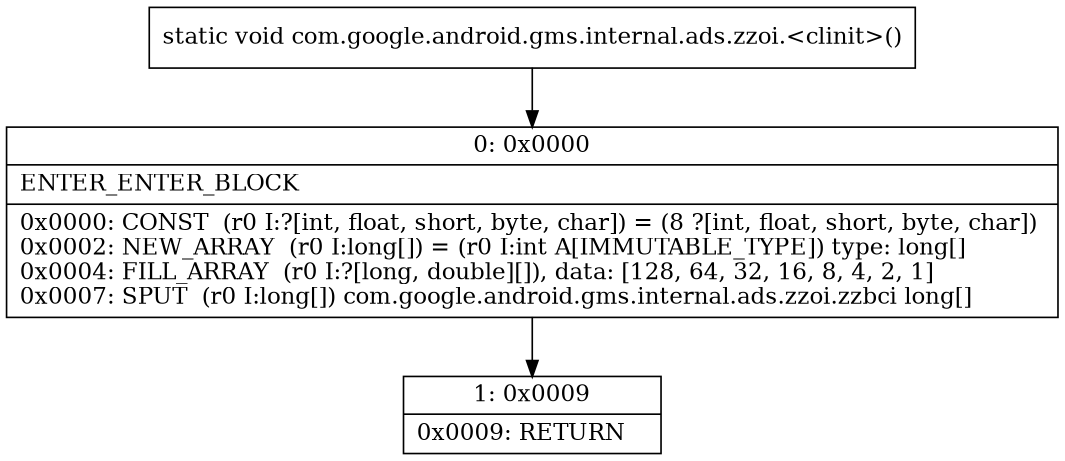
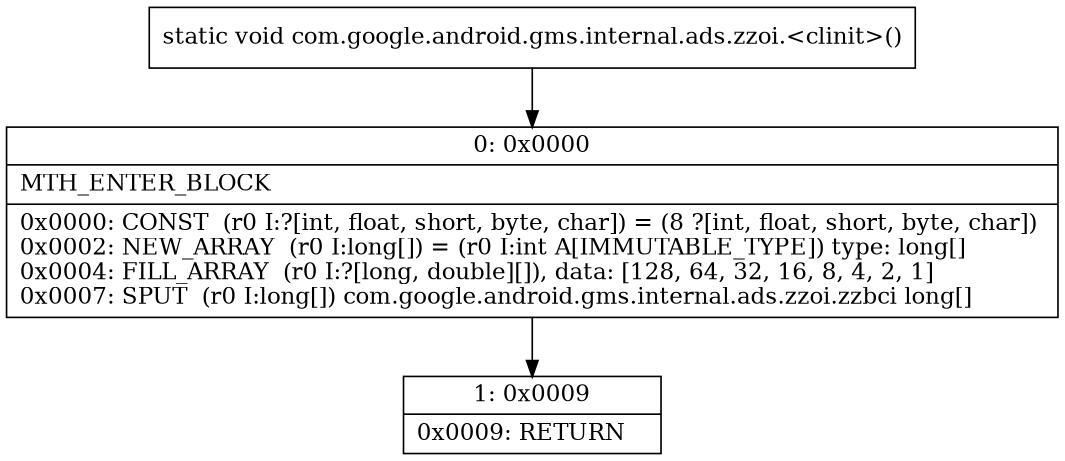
(160, 184) -> (146, 184)
